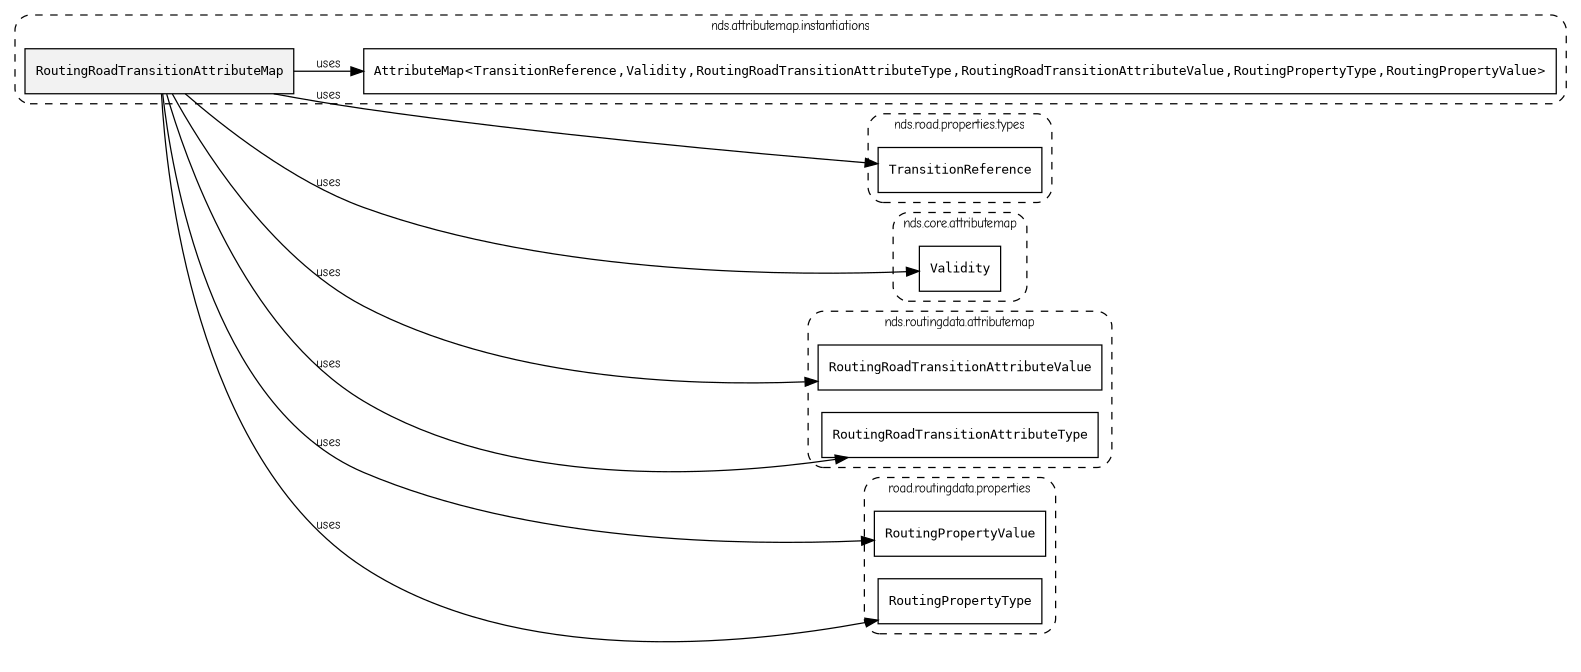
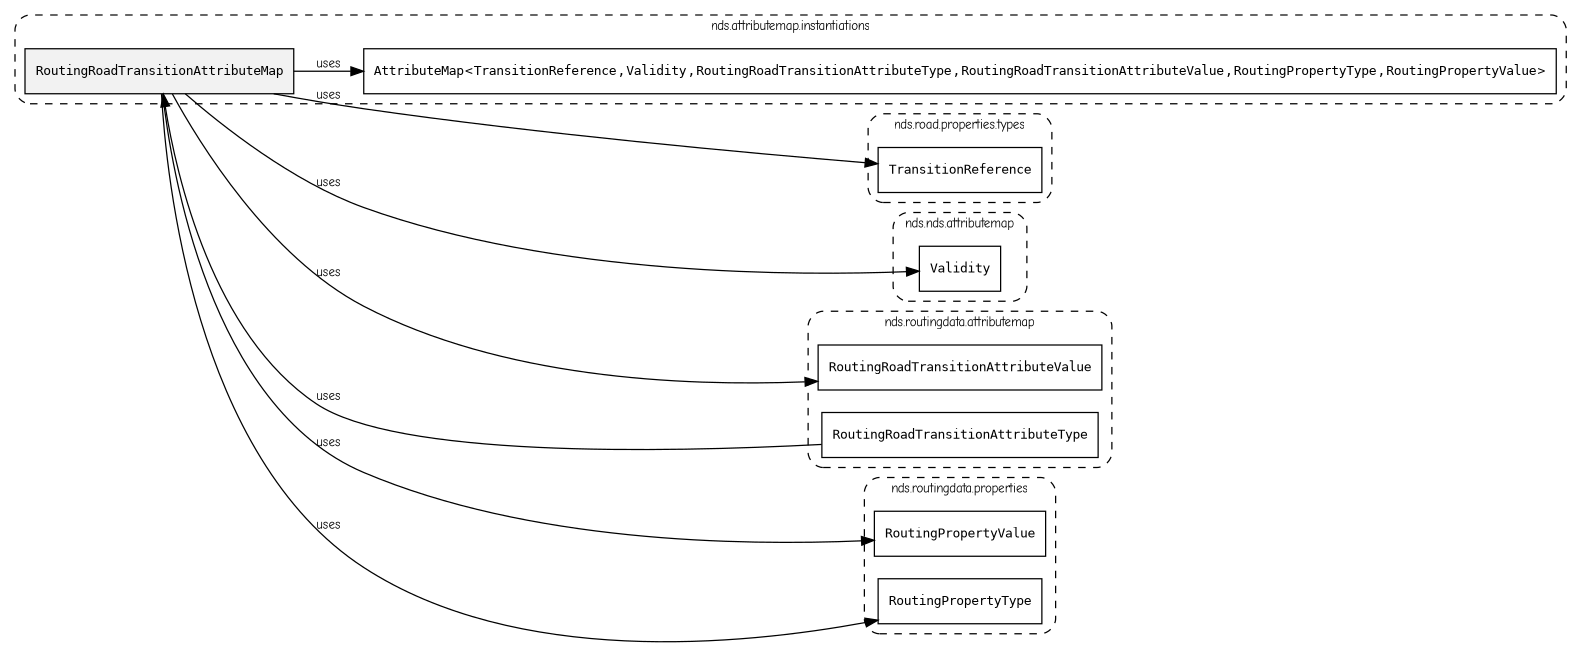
(960, 224) -> (960, 224)
(414, 426) -> (396, 431)
(960, 489) -> (960, 489)
